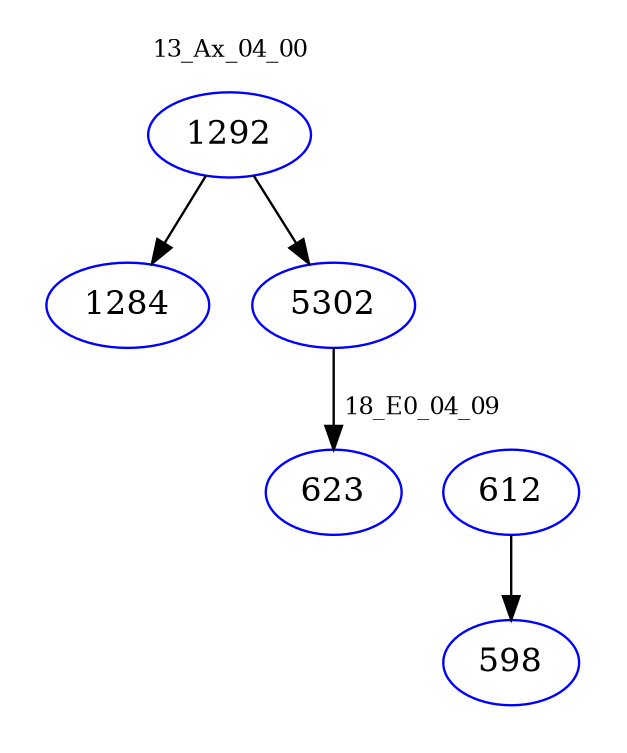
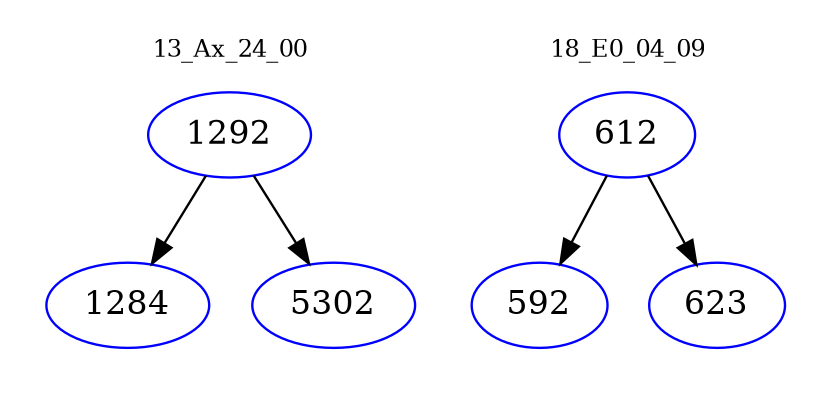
(231, 51) -> (231, 51)
(334, 400) -> (666, 209)
(511, 663) -> (540, 305)
